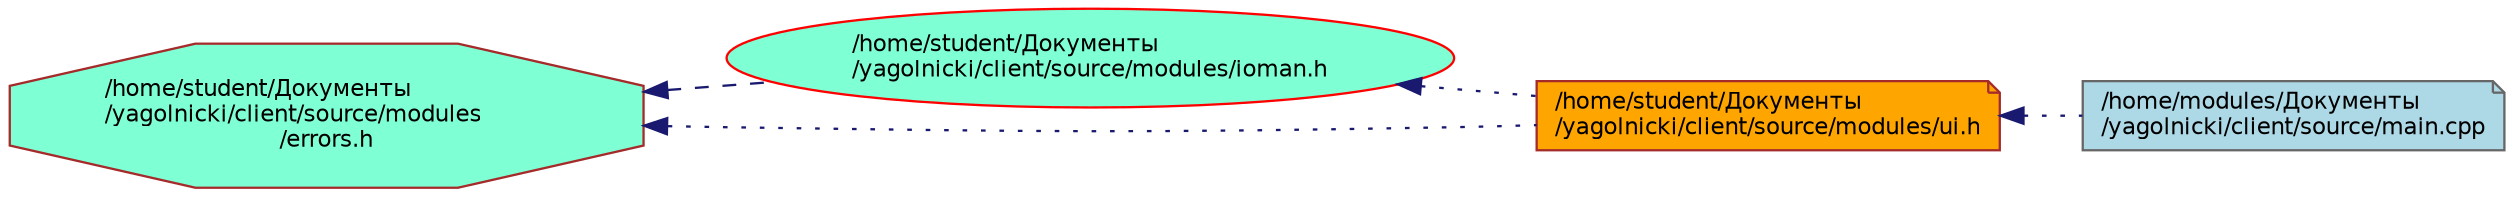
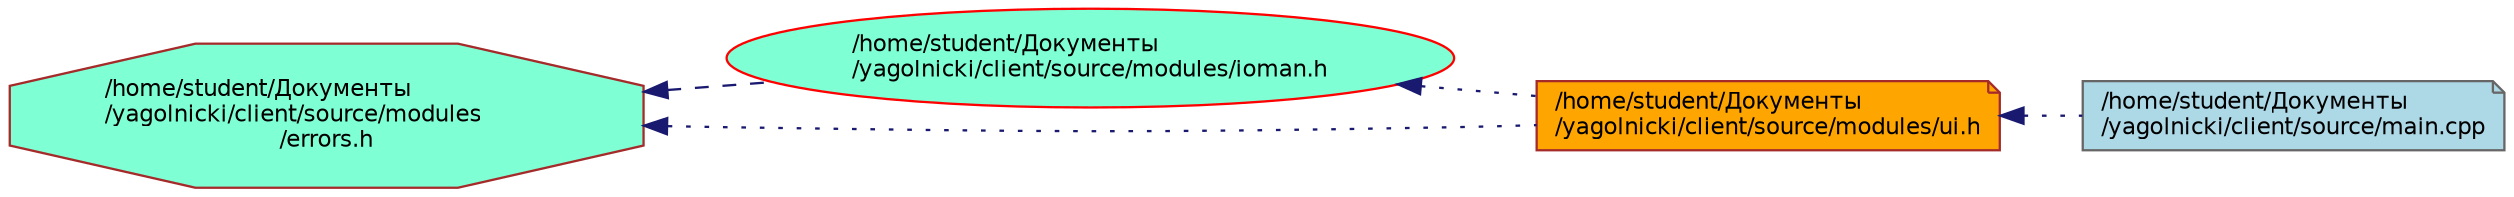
(2294, 116) -> (2294, 116)
